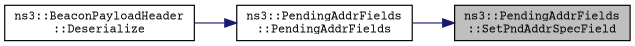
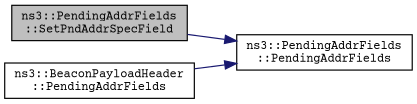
(100, 23) -> (100, 81)
(427, 23) -> (206, 37)
